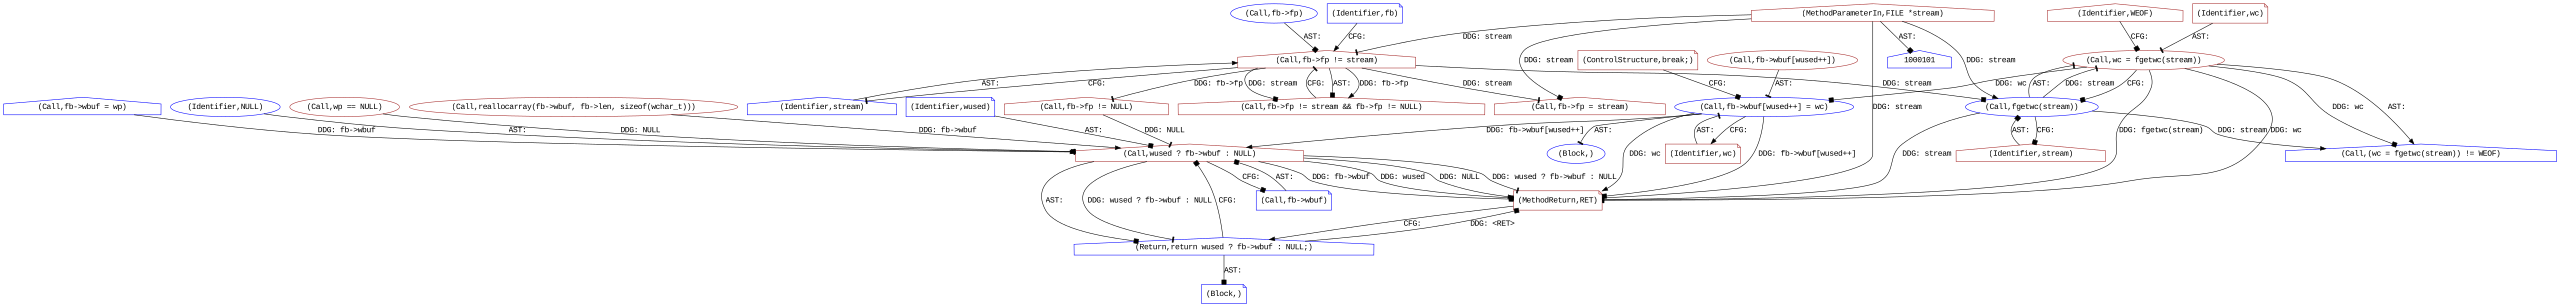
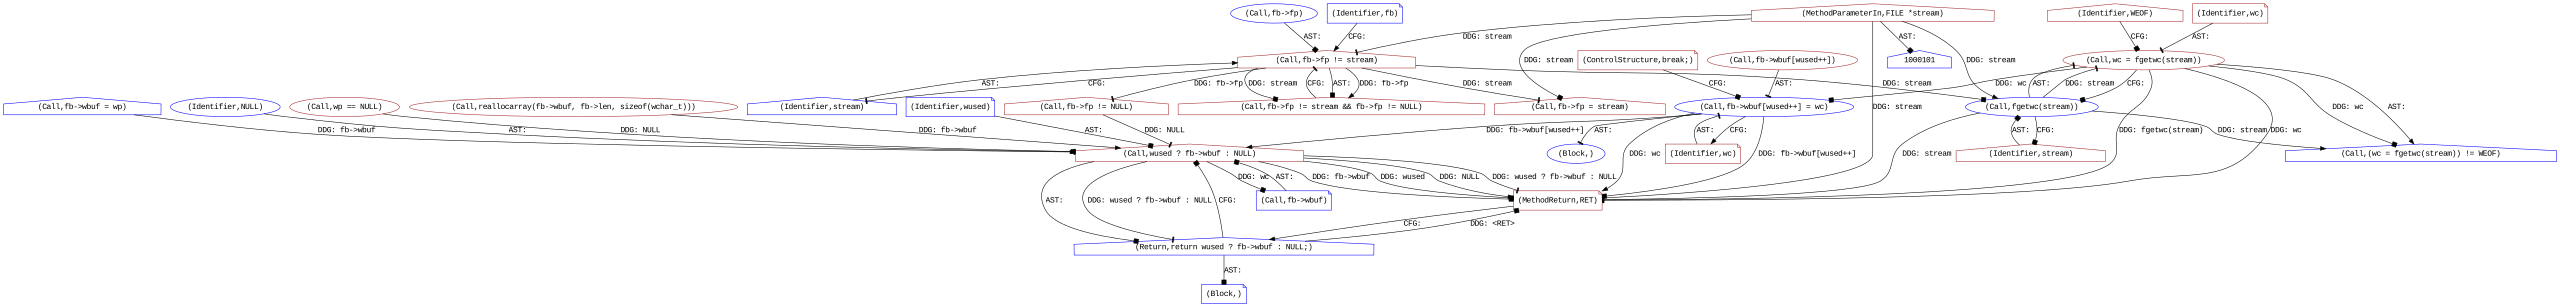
(1254, 177) -> (1254, 177)
